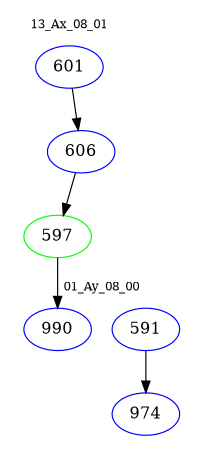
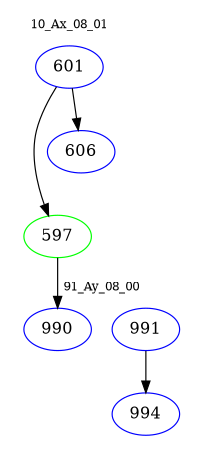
(69, 25) -> (69, 25)
(71, 188) -> (34, 144)
(102, 288) -> (102, 288)
(146, 329) -> (146, 329)
(146, 414) -> (146, 414)
